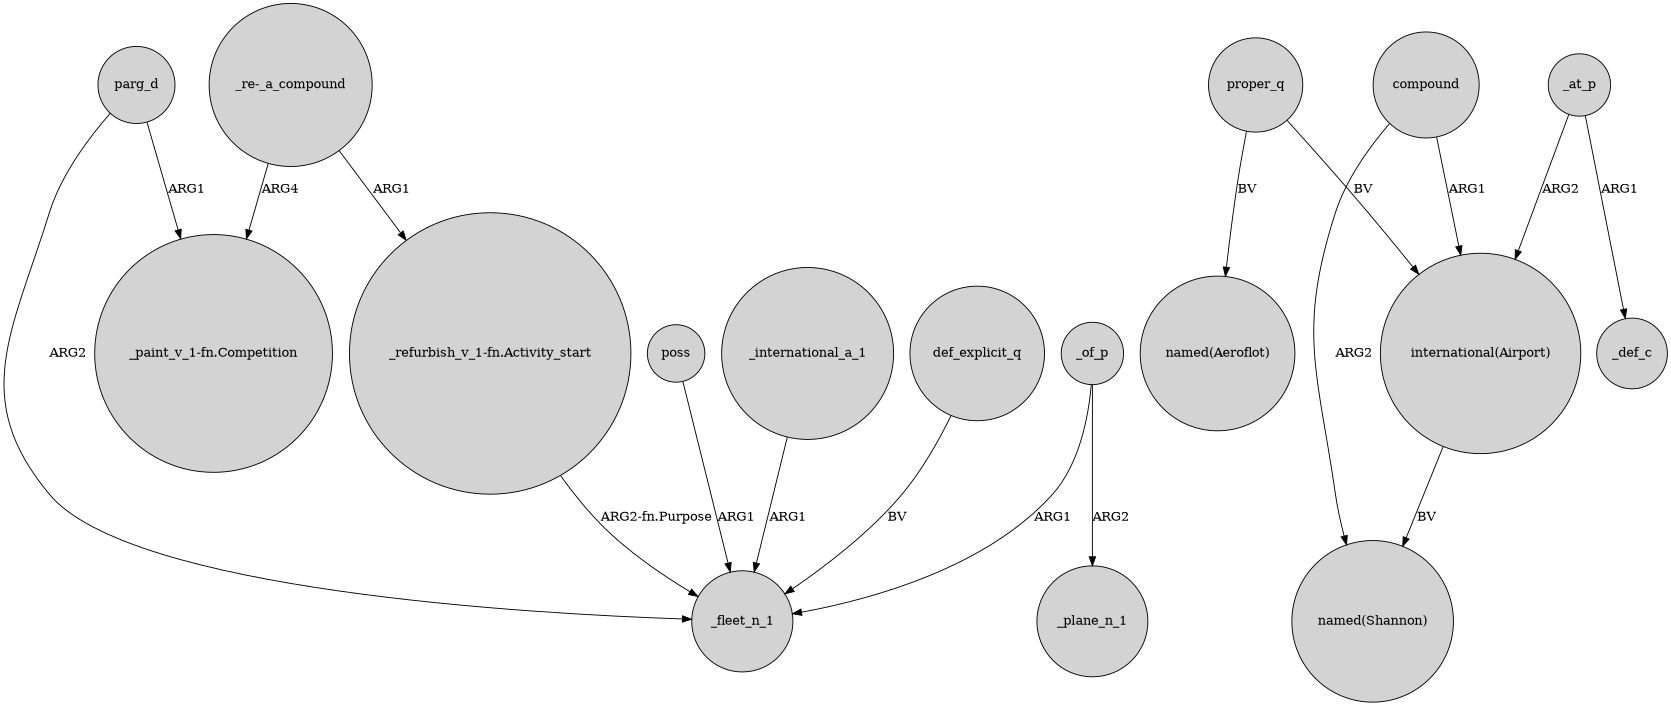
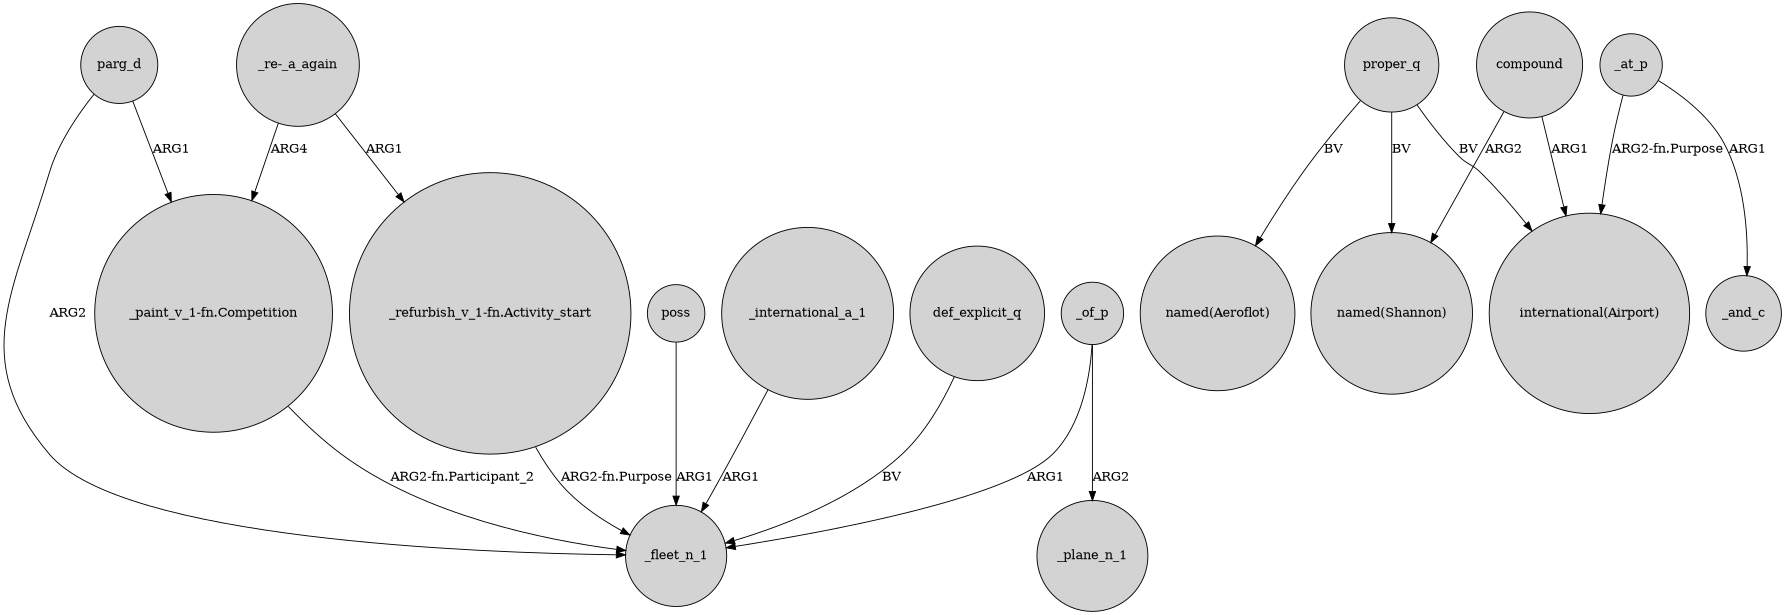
(291, 85) -> (298, 65)
(1561, 189) -> (1668, 149)
(1632, 353) -> (1744, 313)
(1425, 492) -> (1392, 168)
none -> (439, 506)
